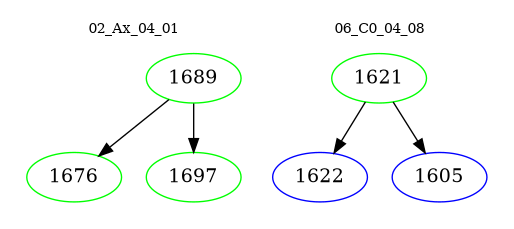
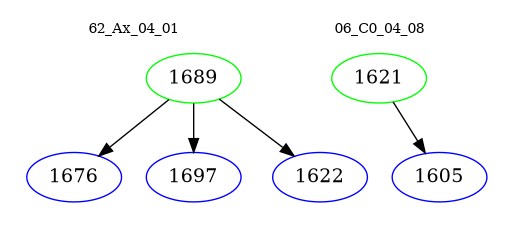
(134, 30) -> (134, 30)
(353, 122) -> (243, 117)
(74, 177) -> (74, 177)
(194, 177) -> (194, 177)
